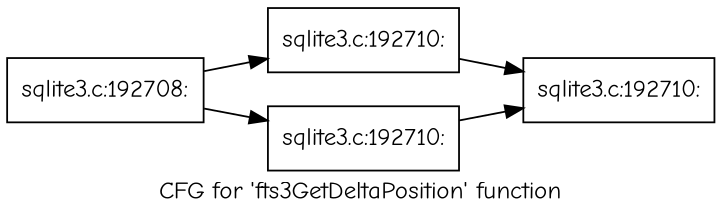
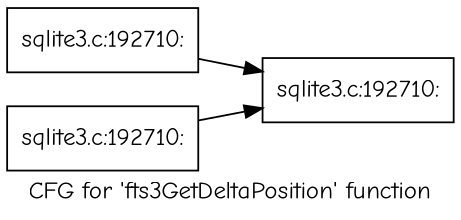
(105, 90) -> none
